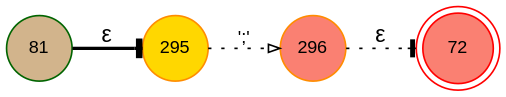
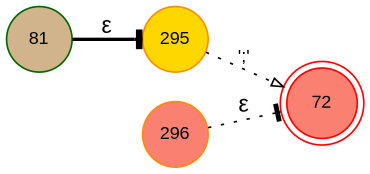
(238, 48) -> (239, 67)
